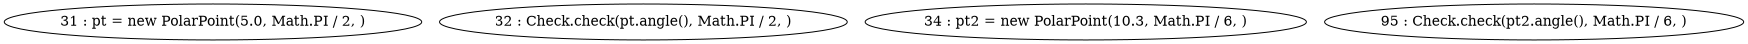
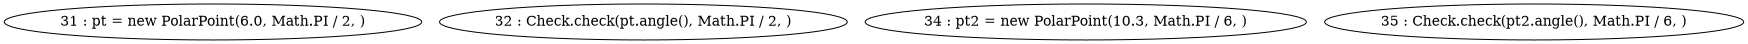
(213, 22) -> (213, 22)
(1534, 22) -> (1534, 22)
